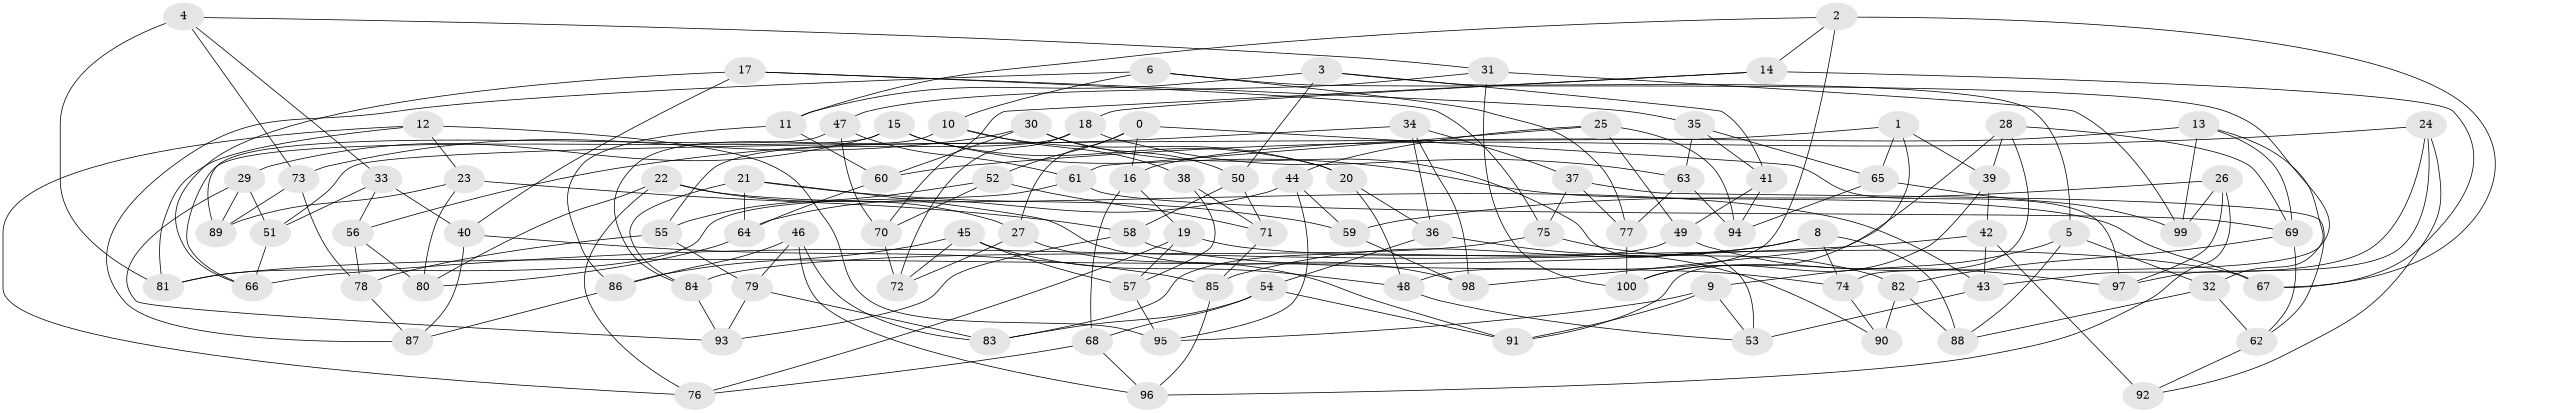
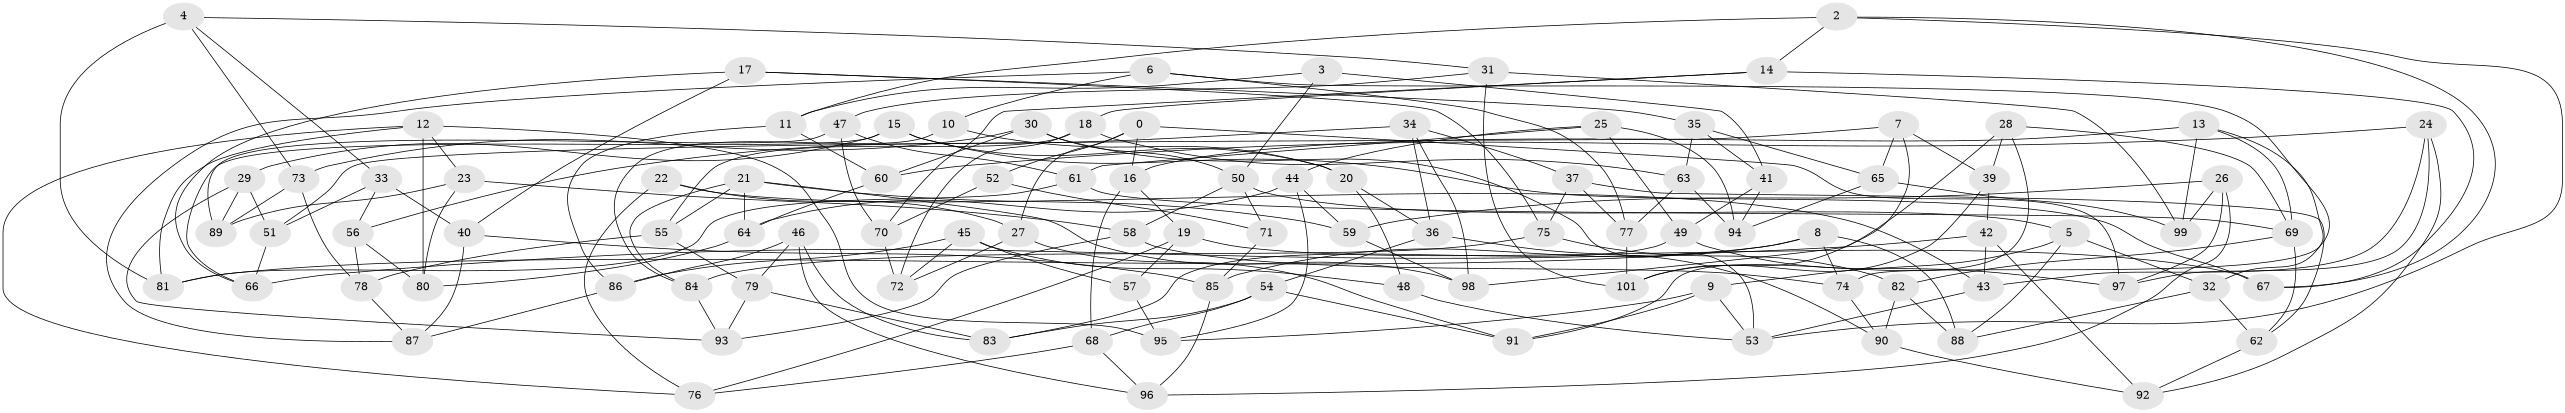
(1748, 85) -> (1652, 213)
(1899, 125) -> (1899, 125)
(1184, 179) -> none
(825, 200) -> (703, 206)
(539, 226) -> (423, 199)
(1773, 236) -> (2559, 199)
(1627, 288) -> (1627, 288)
none -> (2012, 372)
